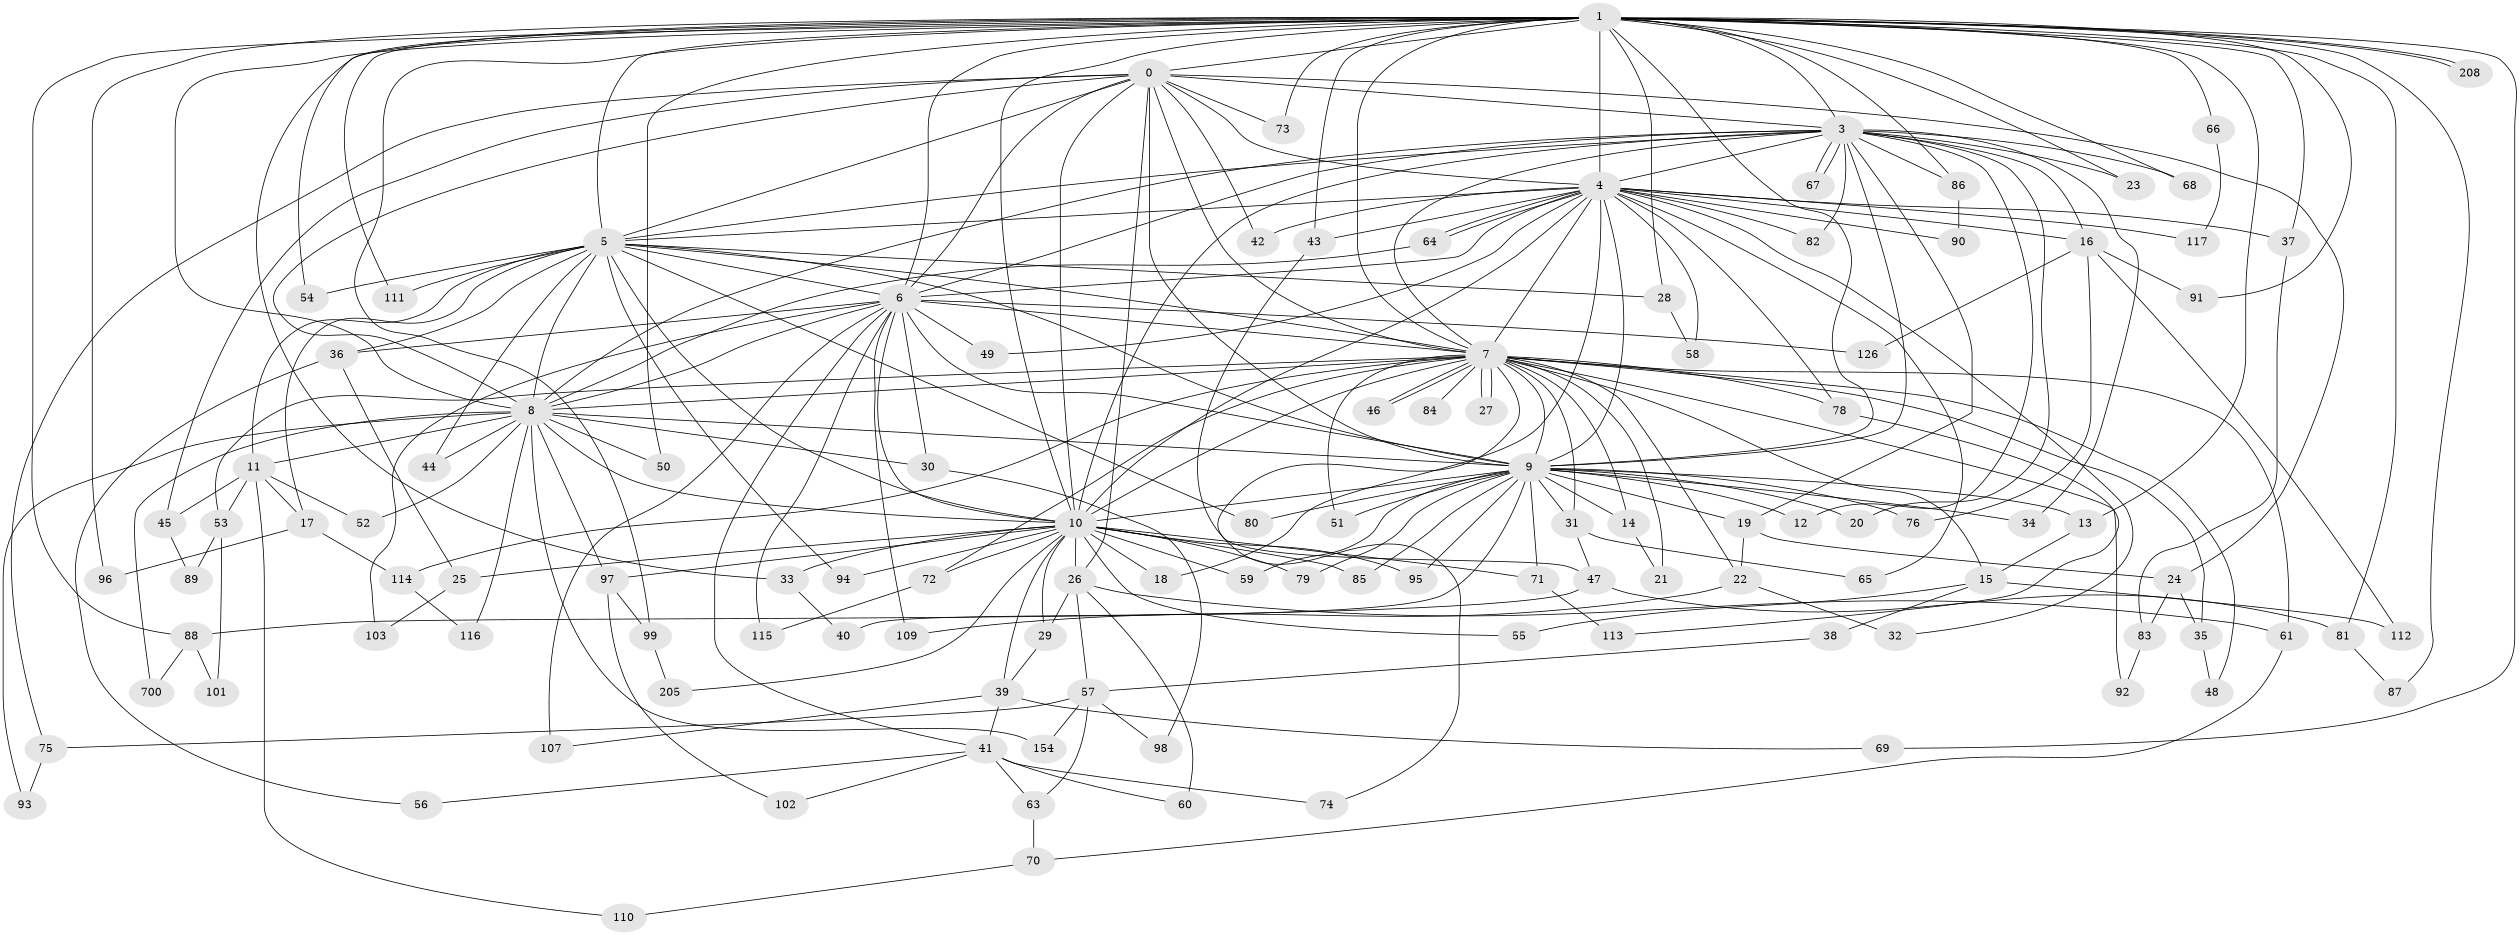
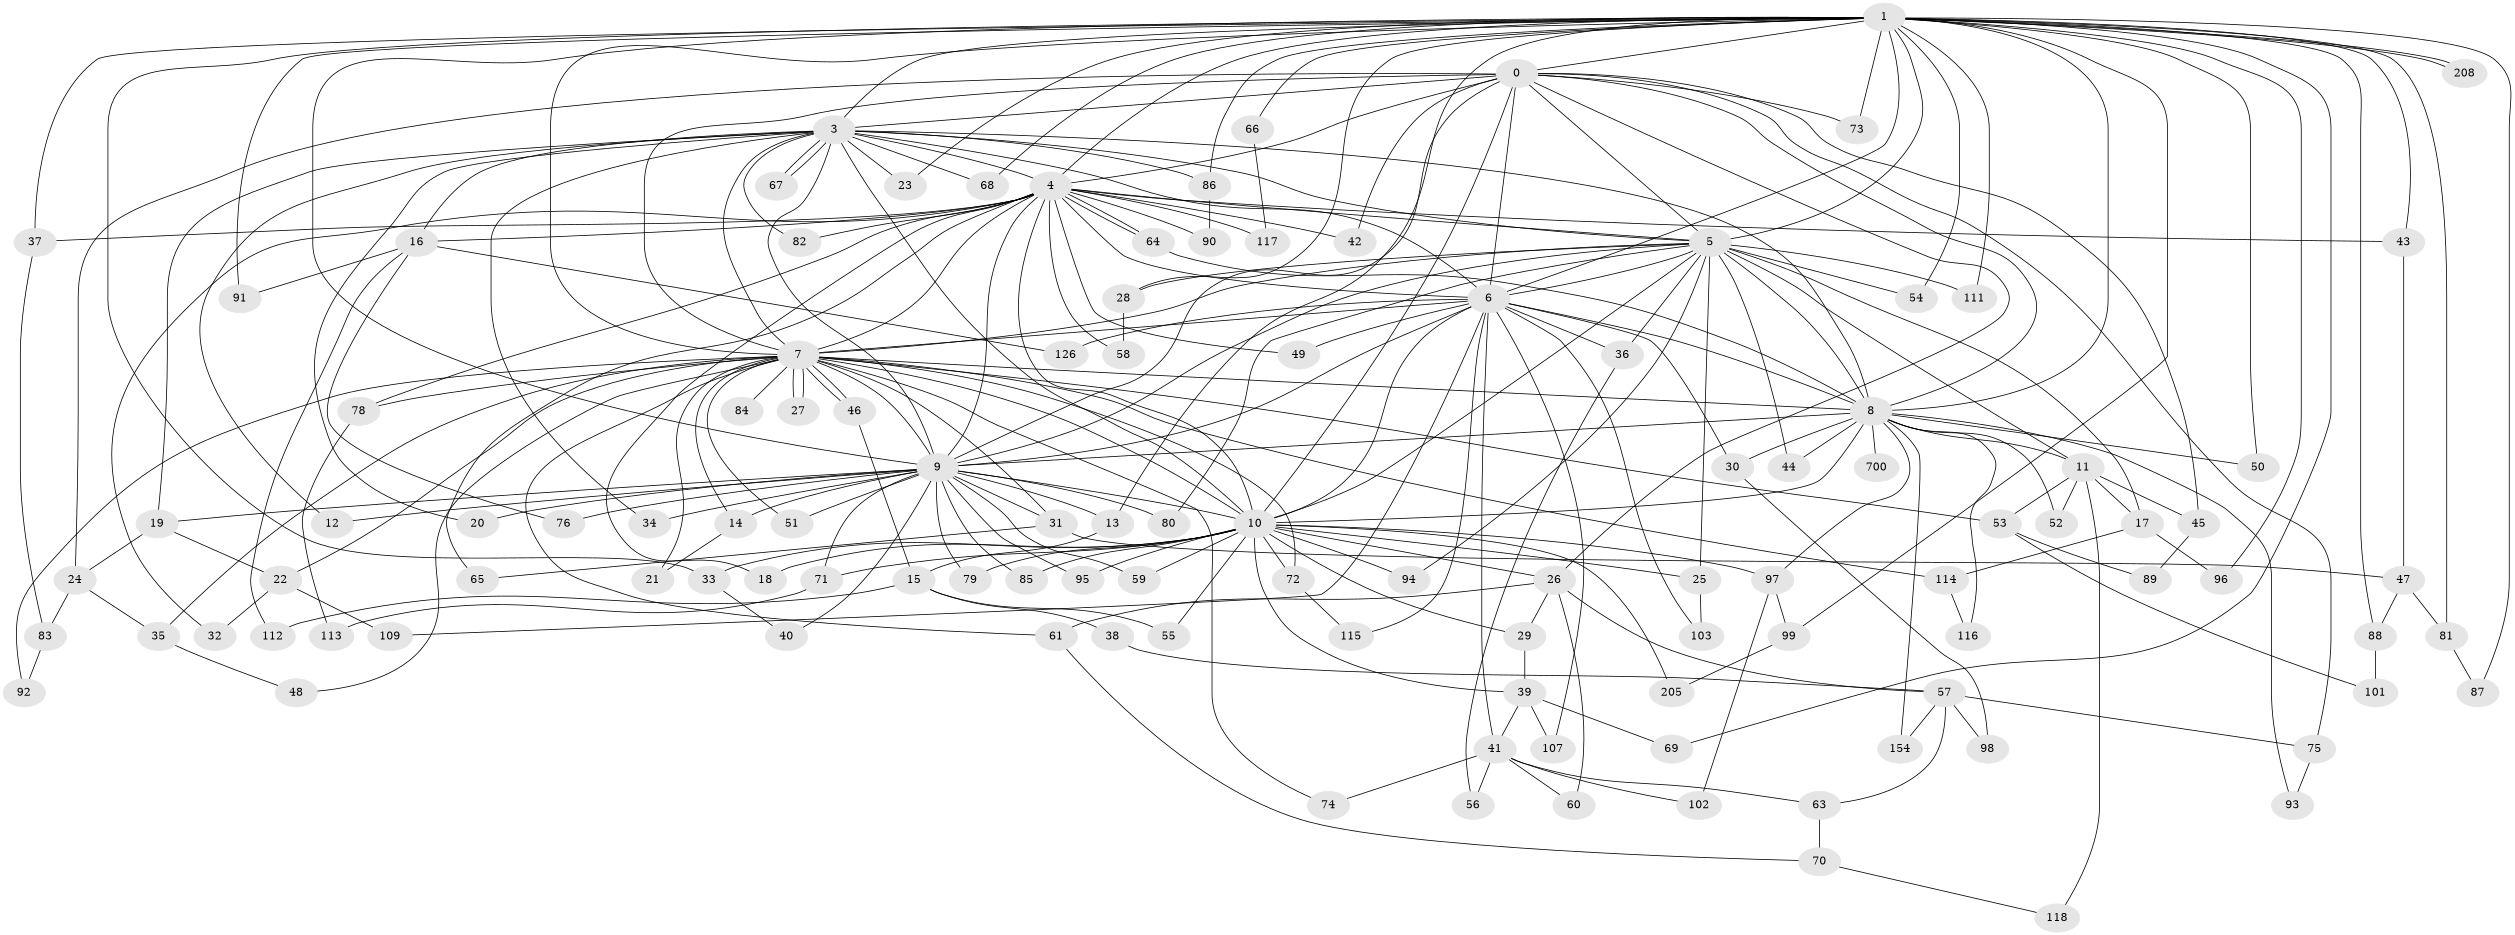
(1081, 69) -> none
(1745, 441) -> (884, 496)
(389, 460) -> (1705, 396)
(172, 664) -> none
(624, 918) -> (2057, 918)
